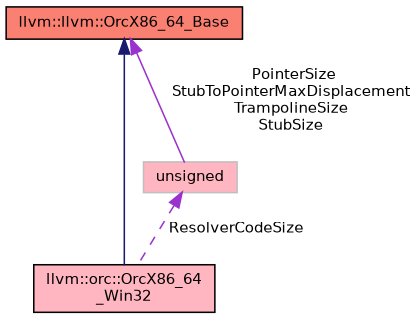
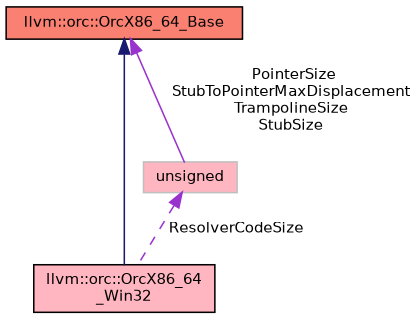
(124, 23) -> (124, 23)
